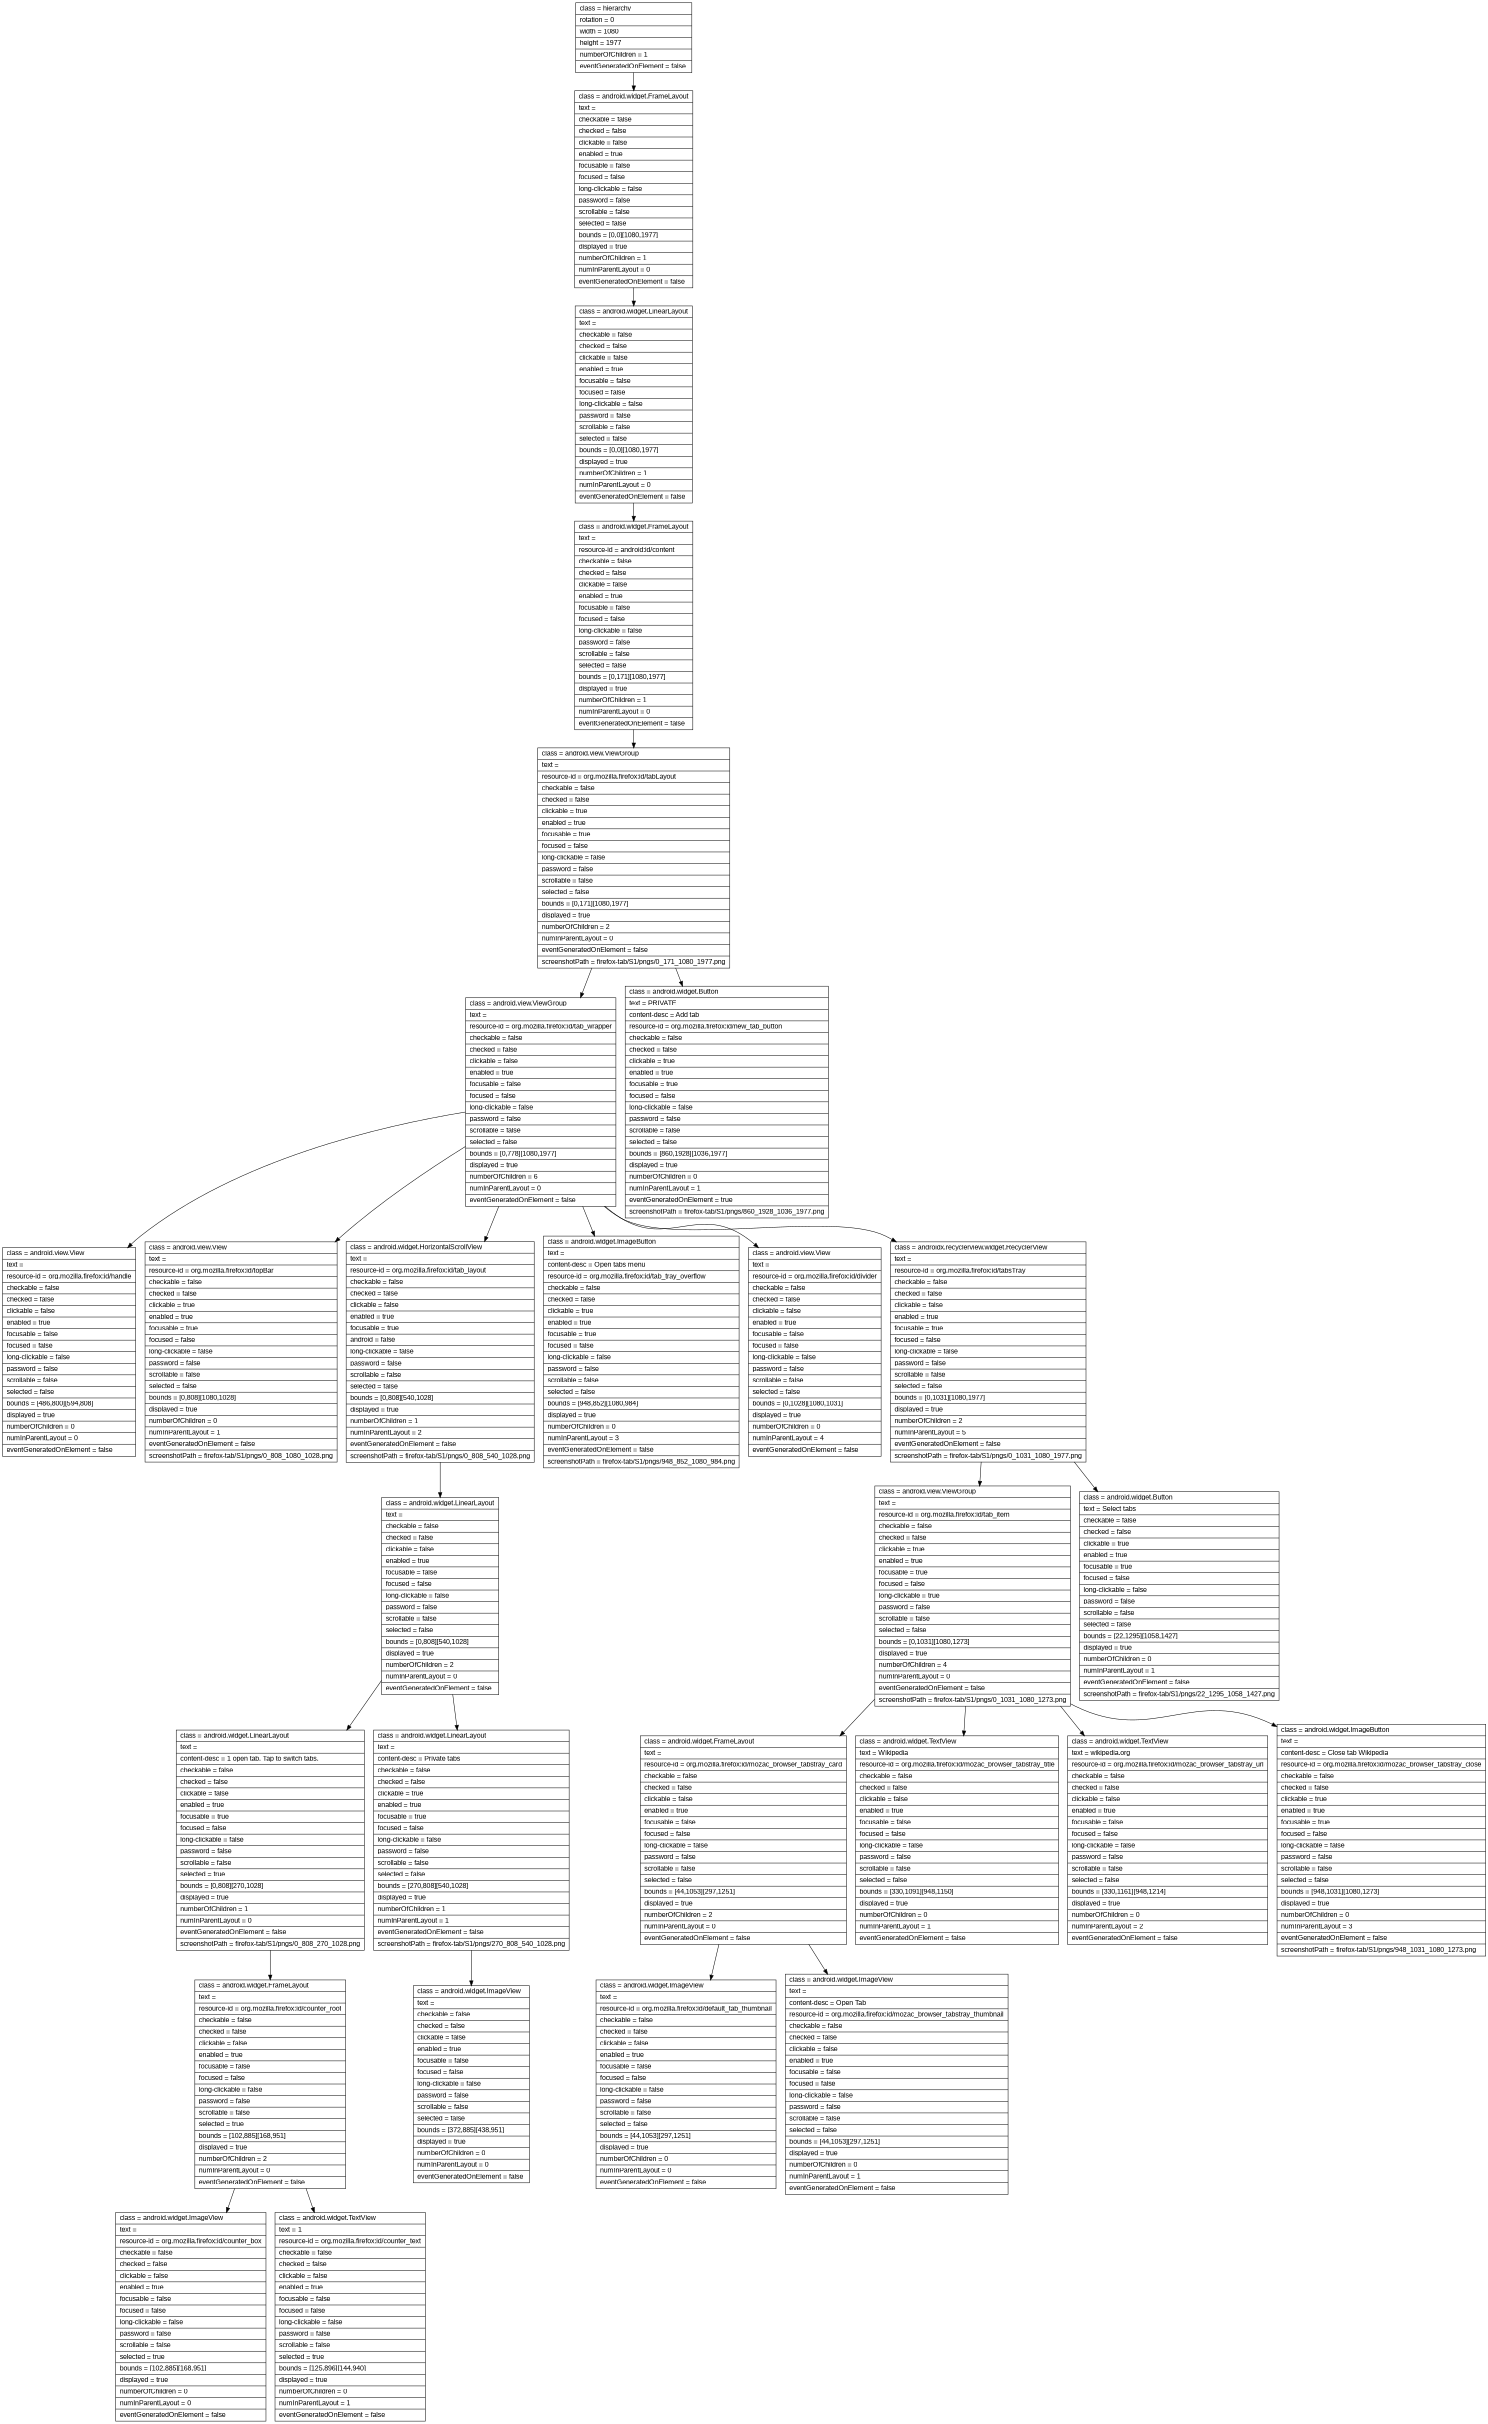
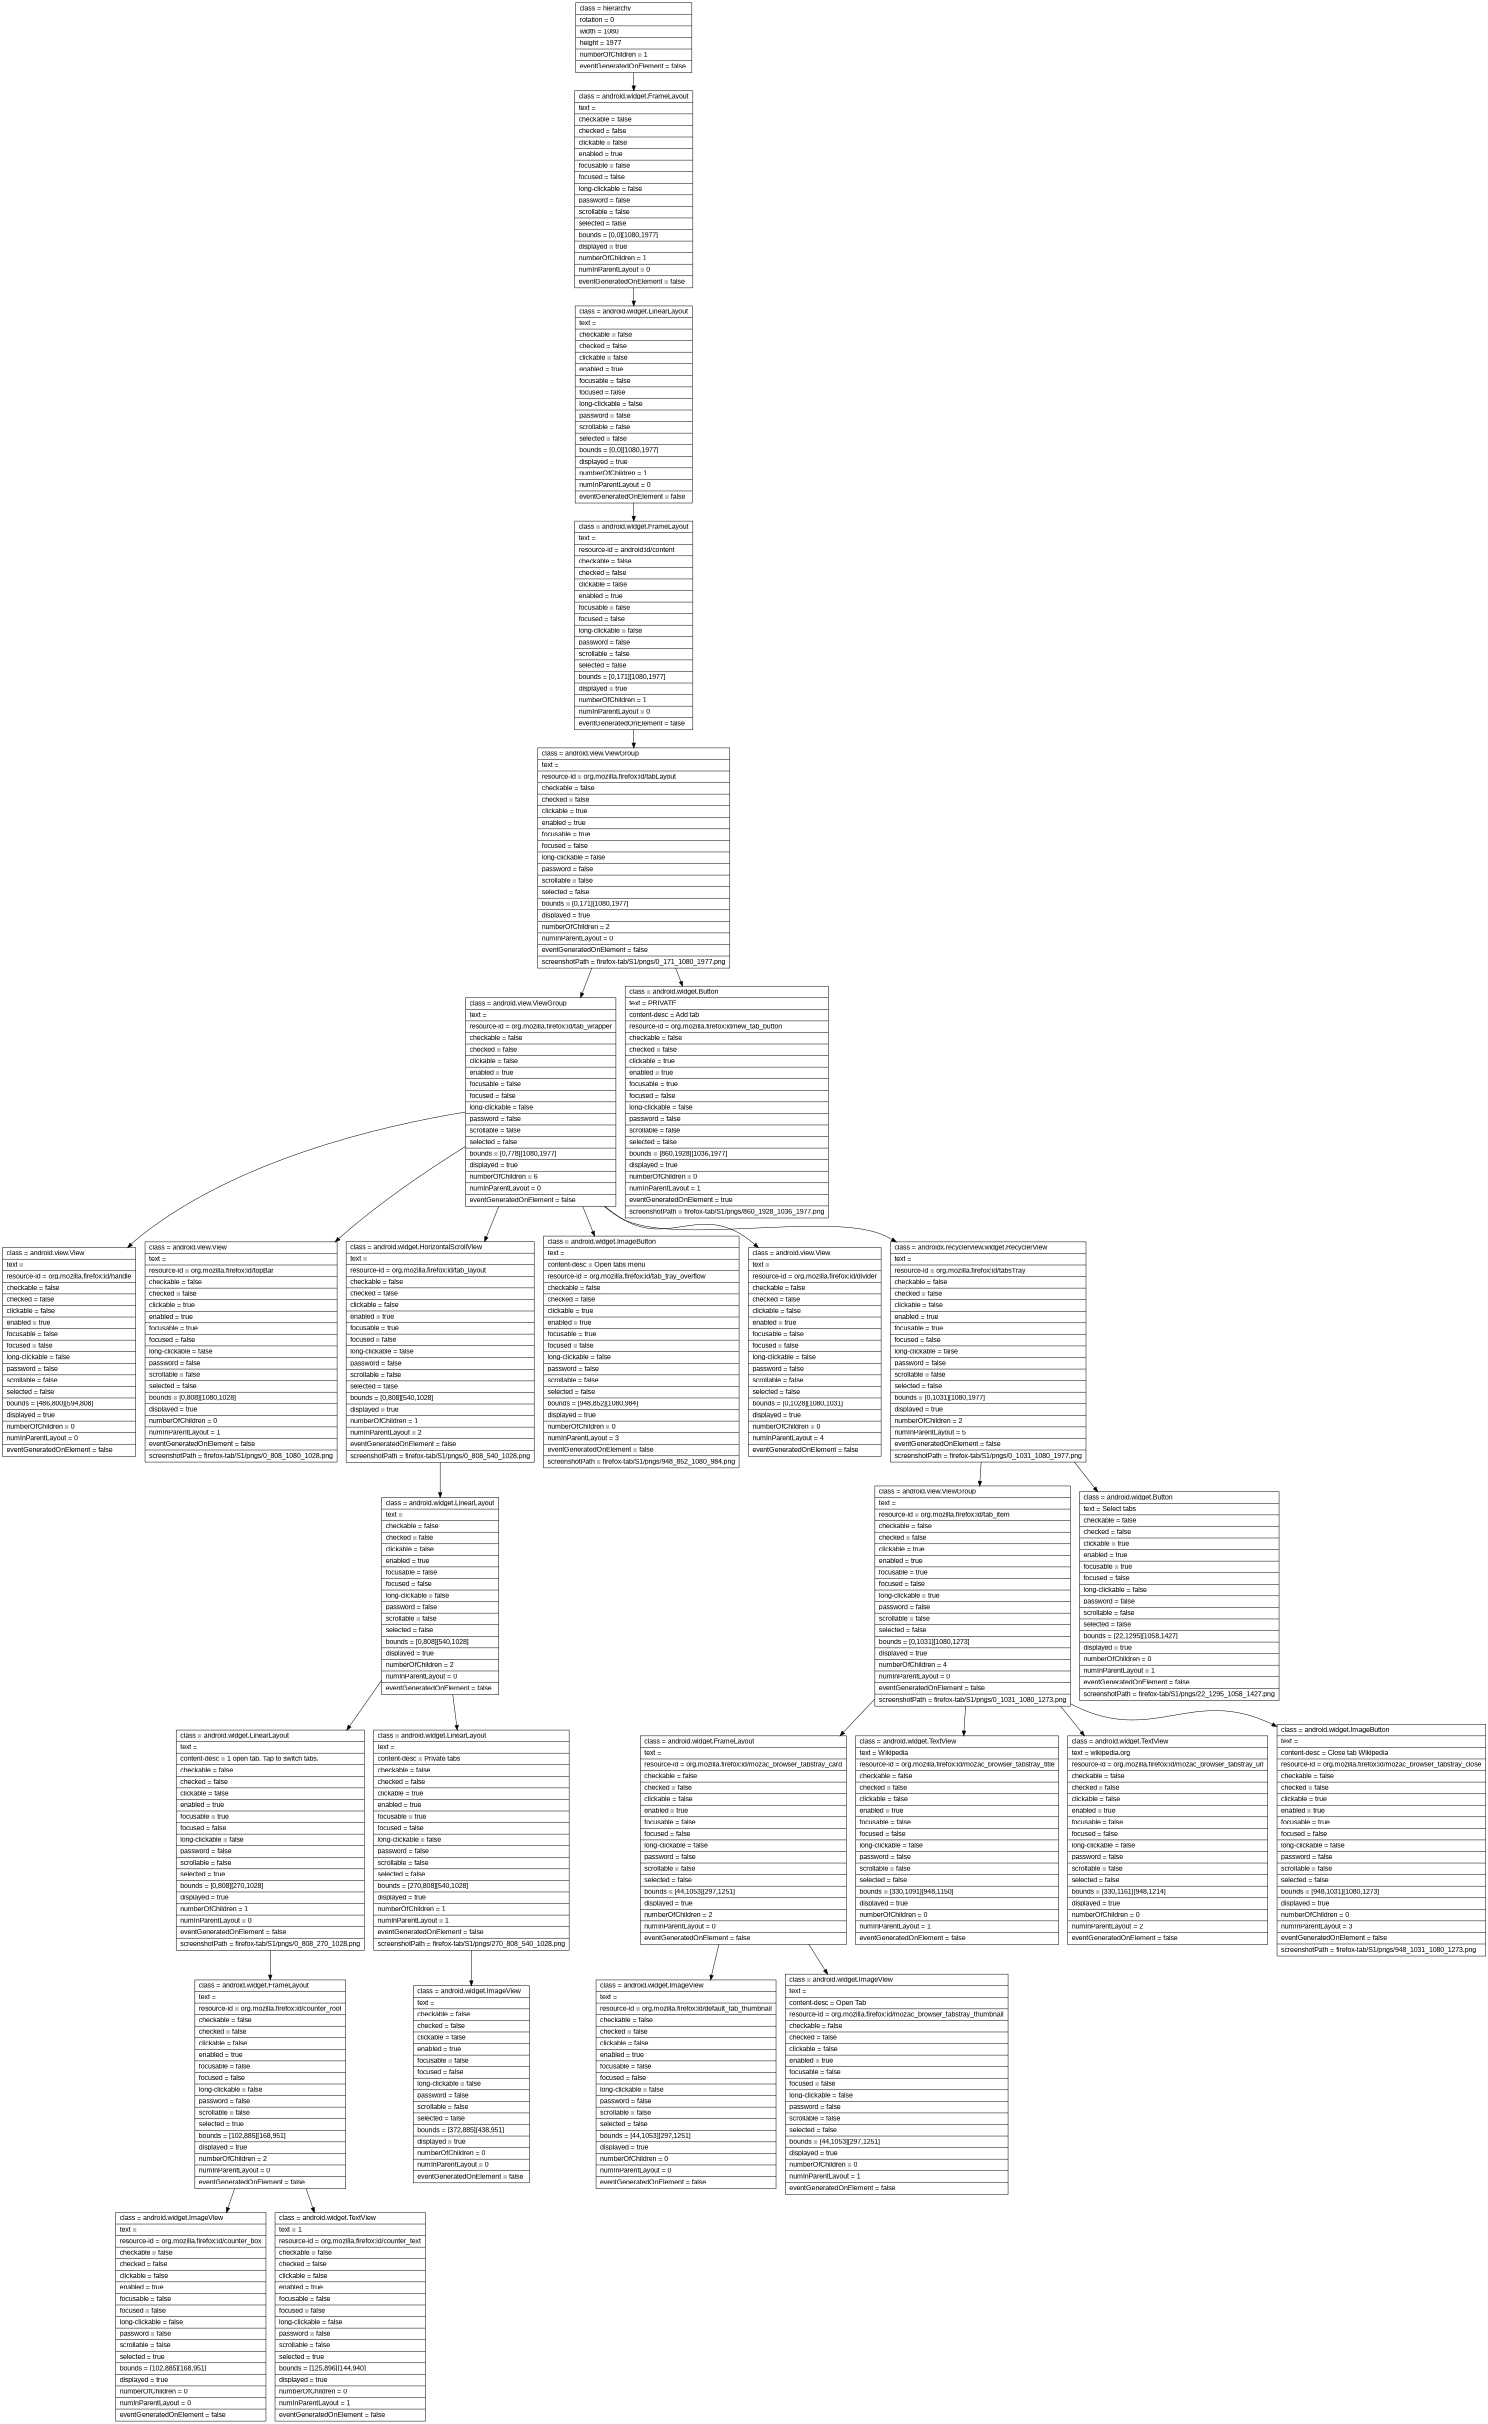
(373, 1340) -> (373, 1340)
